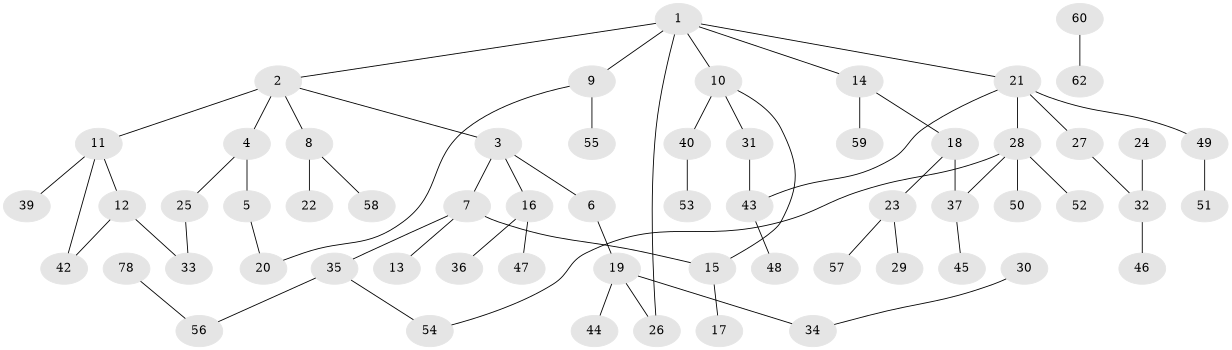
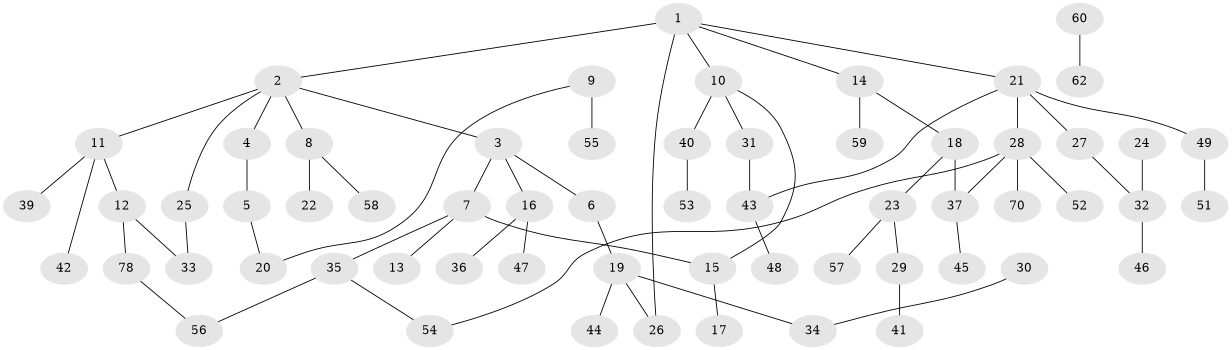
(635, 50) -> none
(216, 175) -> (213, 133)
(1017, 206) -> (1017, 206)
(93, 237) -> (124, 238)
none -> (900, 331)
